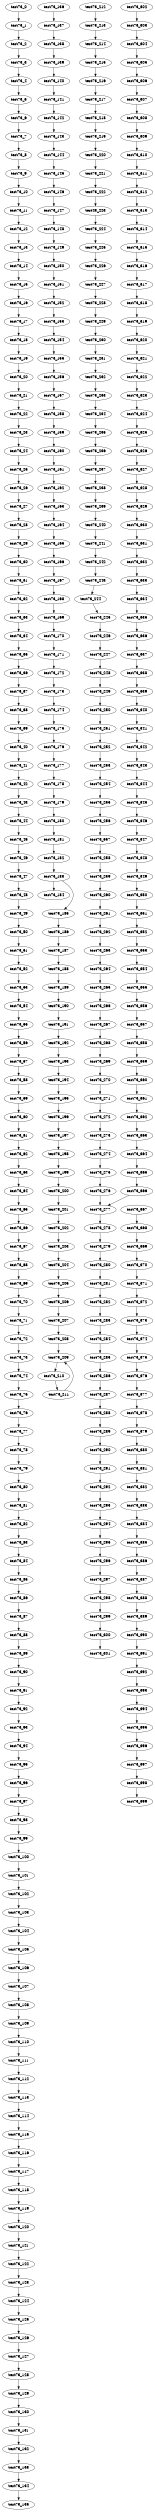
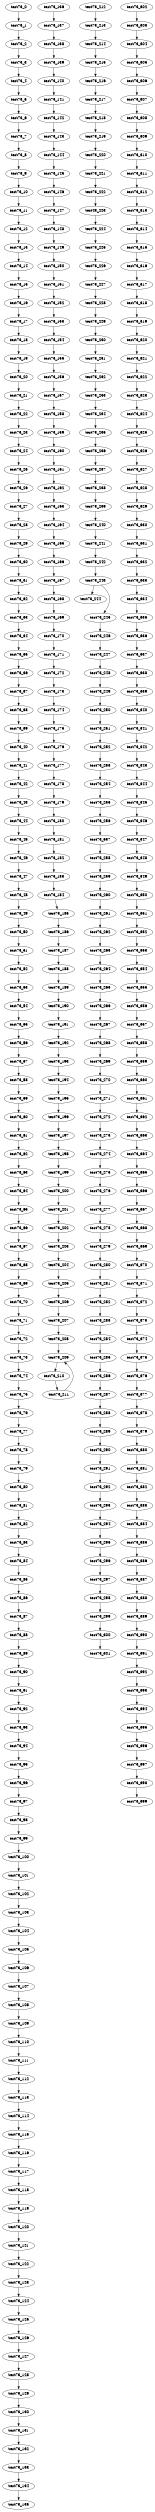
(95, 607) -> (110, 597)
(73, 893) -> (56, 903)
(120, 1200) -> (137, 1199)
